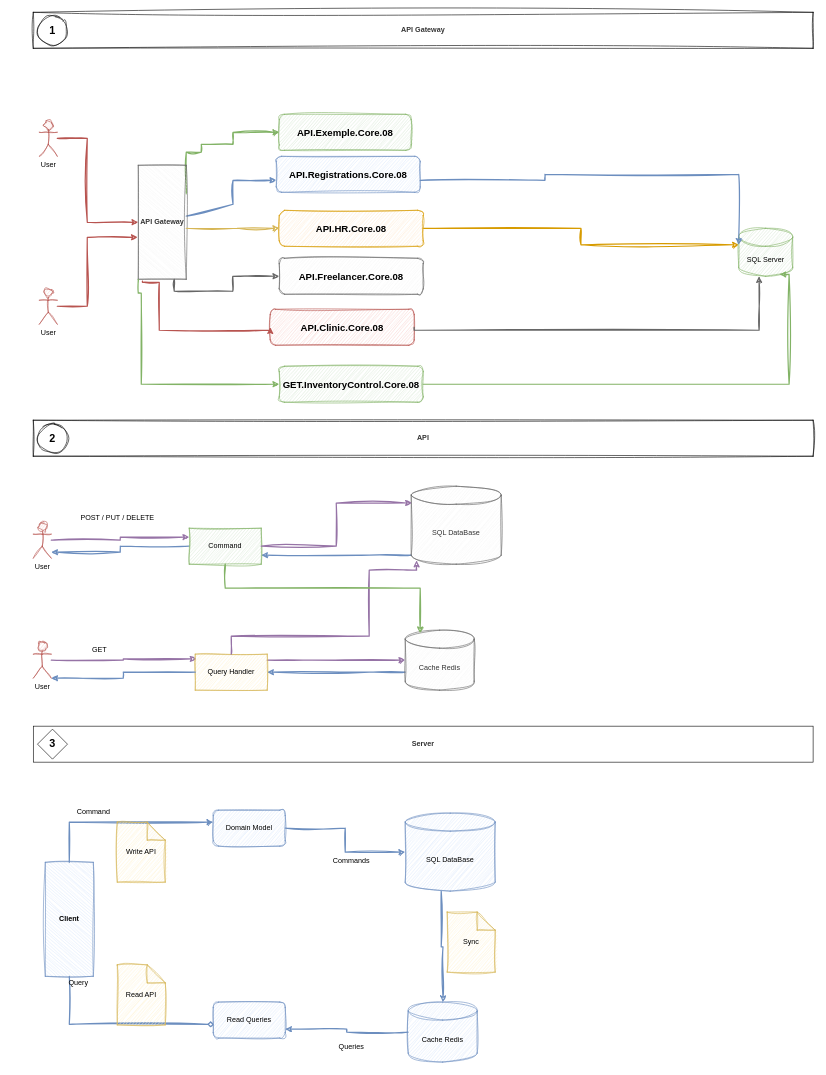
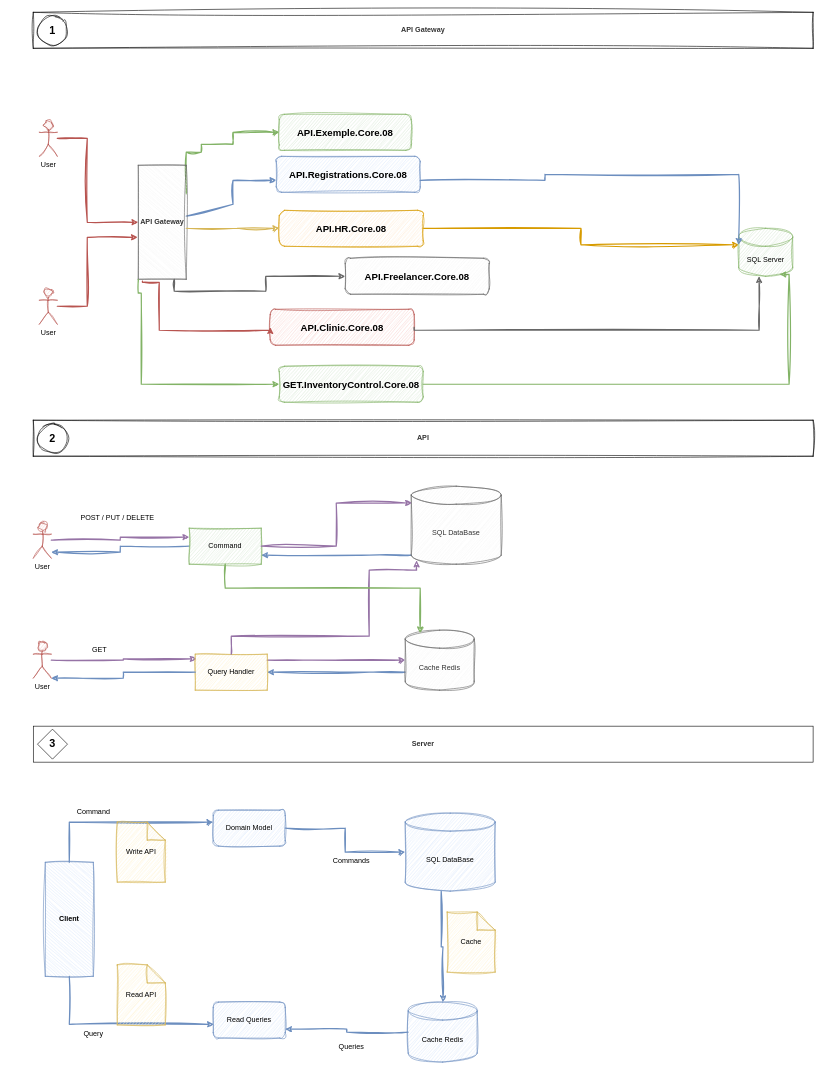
(351, 276) -> (417, 276)
(471, 942) -> (471, 942)
(78, 983) -> (93, 1034)
(206, 1025) -> (207, 1025)
